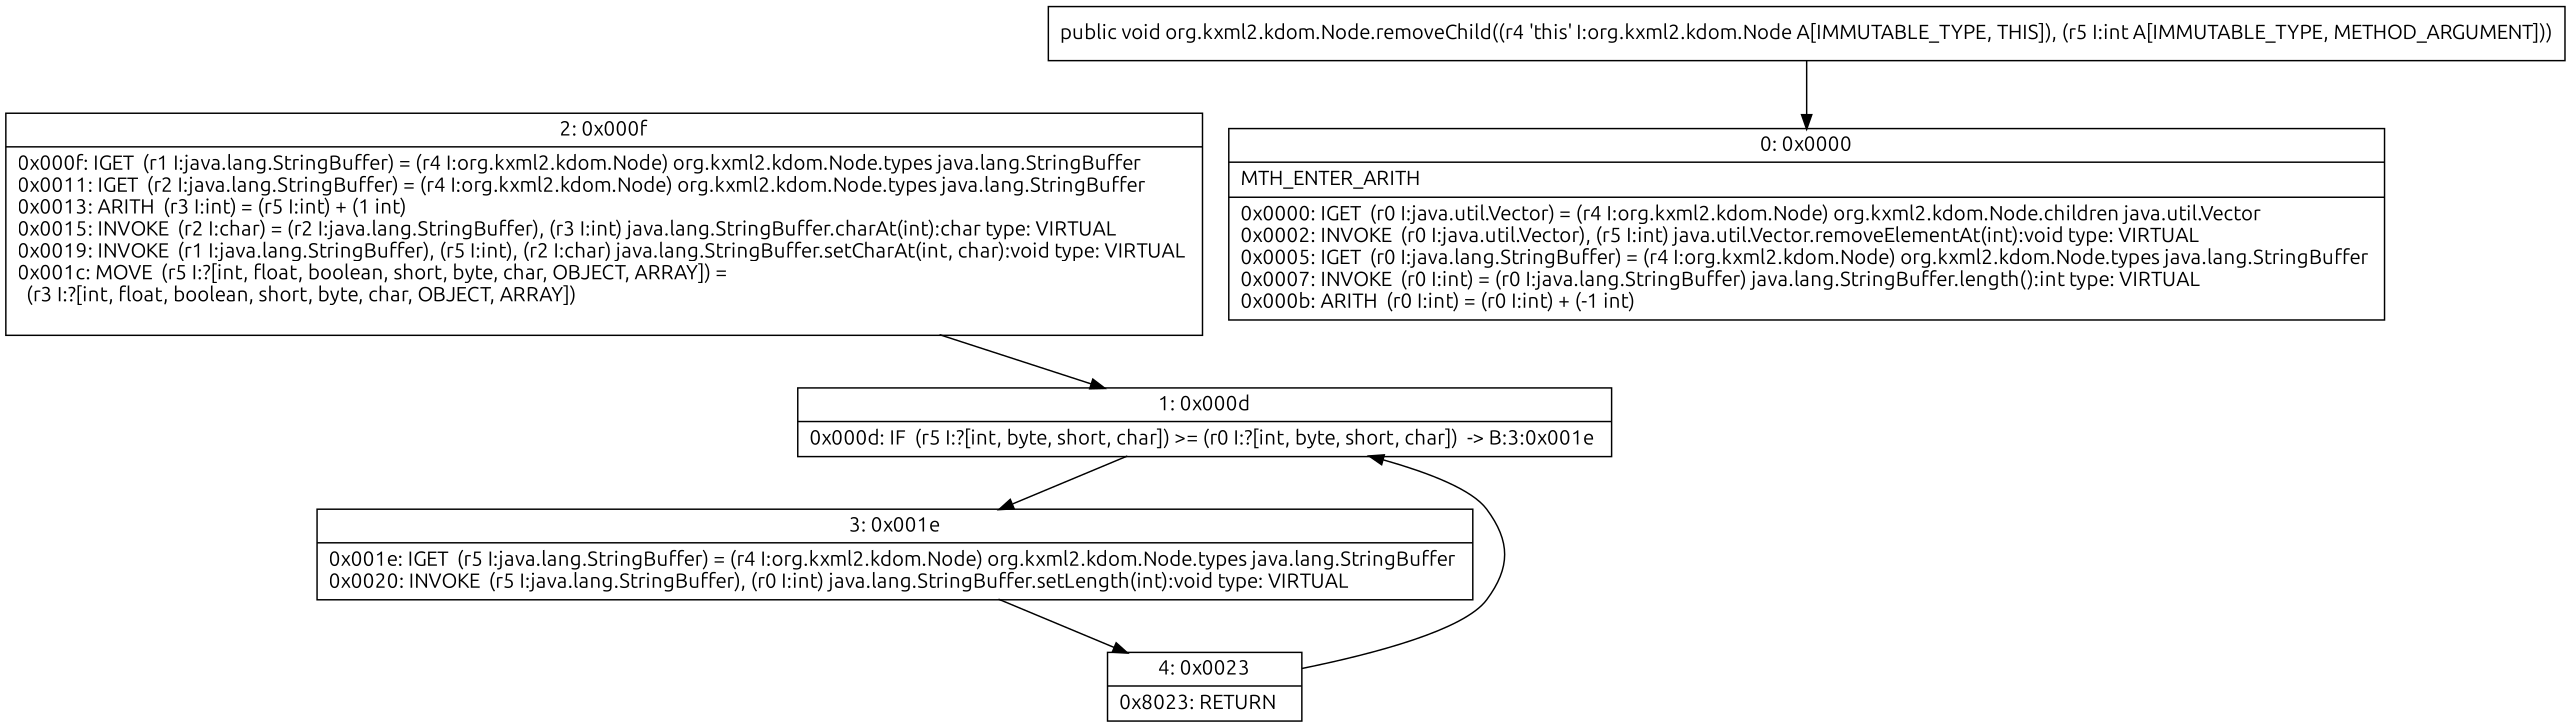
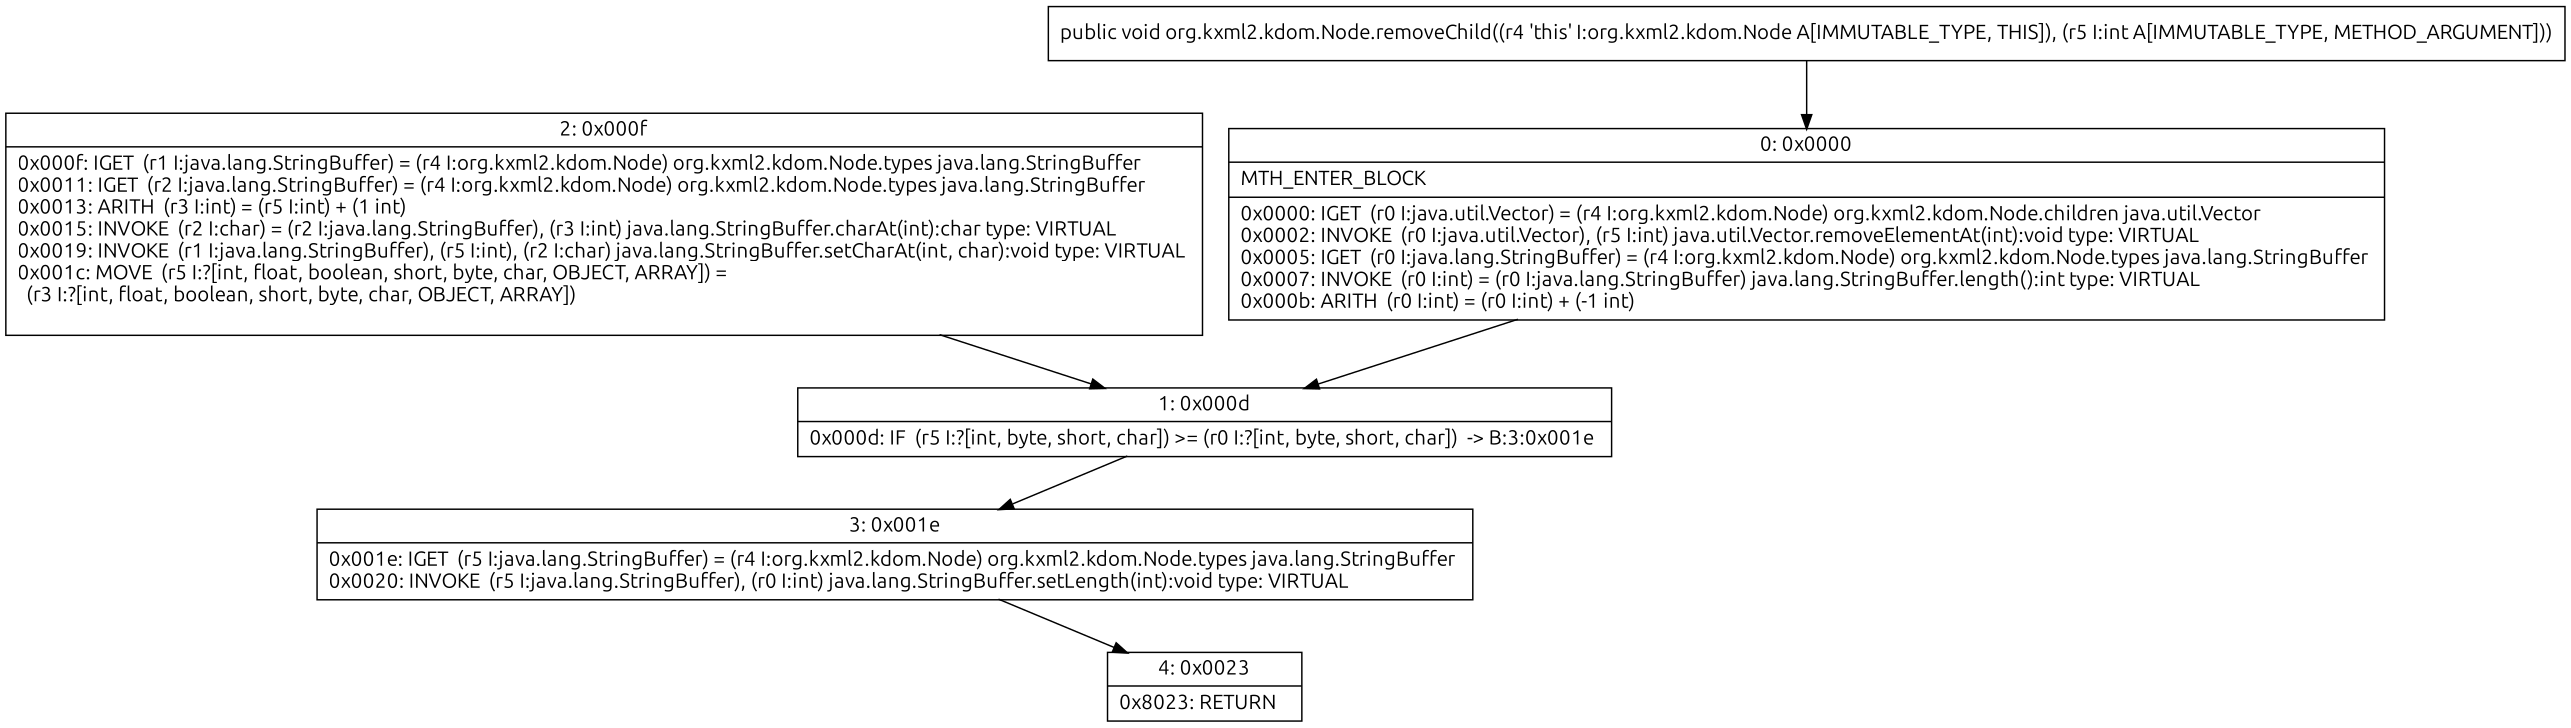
(1331, 179) -> (1333, 179)
(1491, 593) -> (1418, 352)
